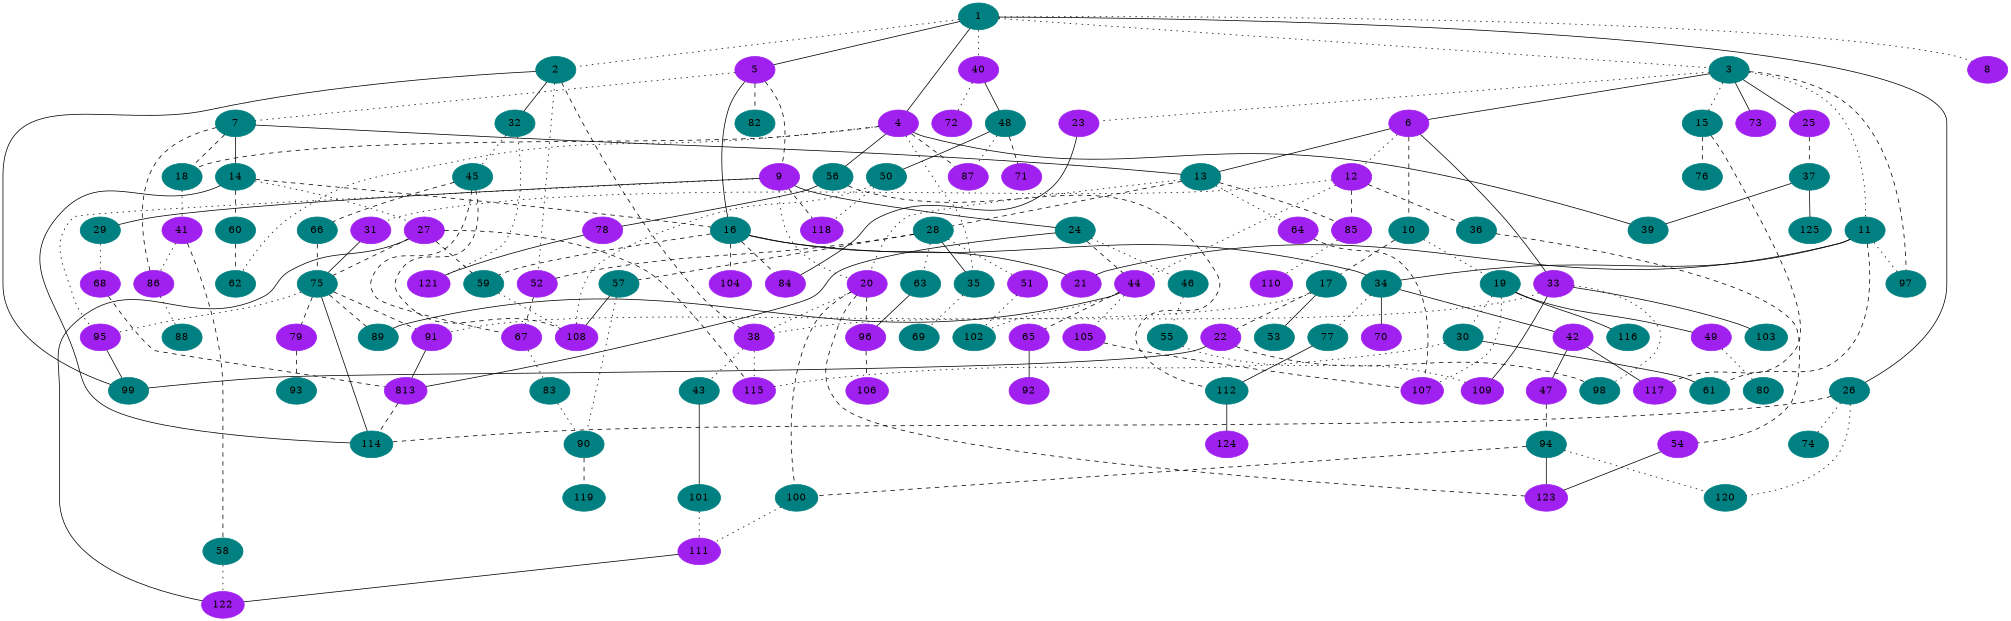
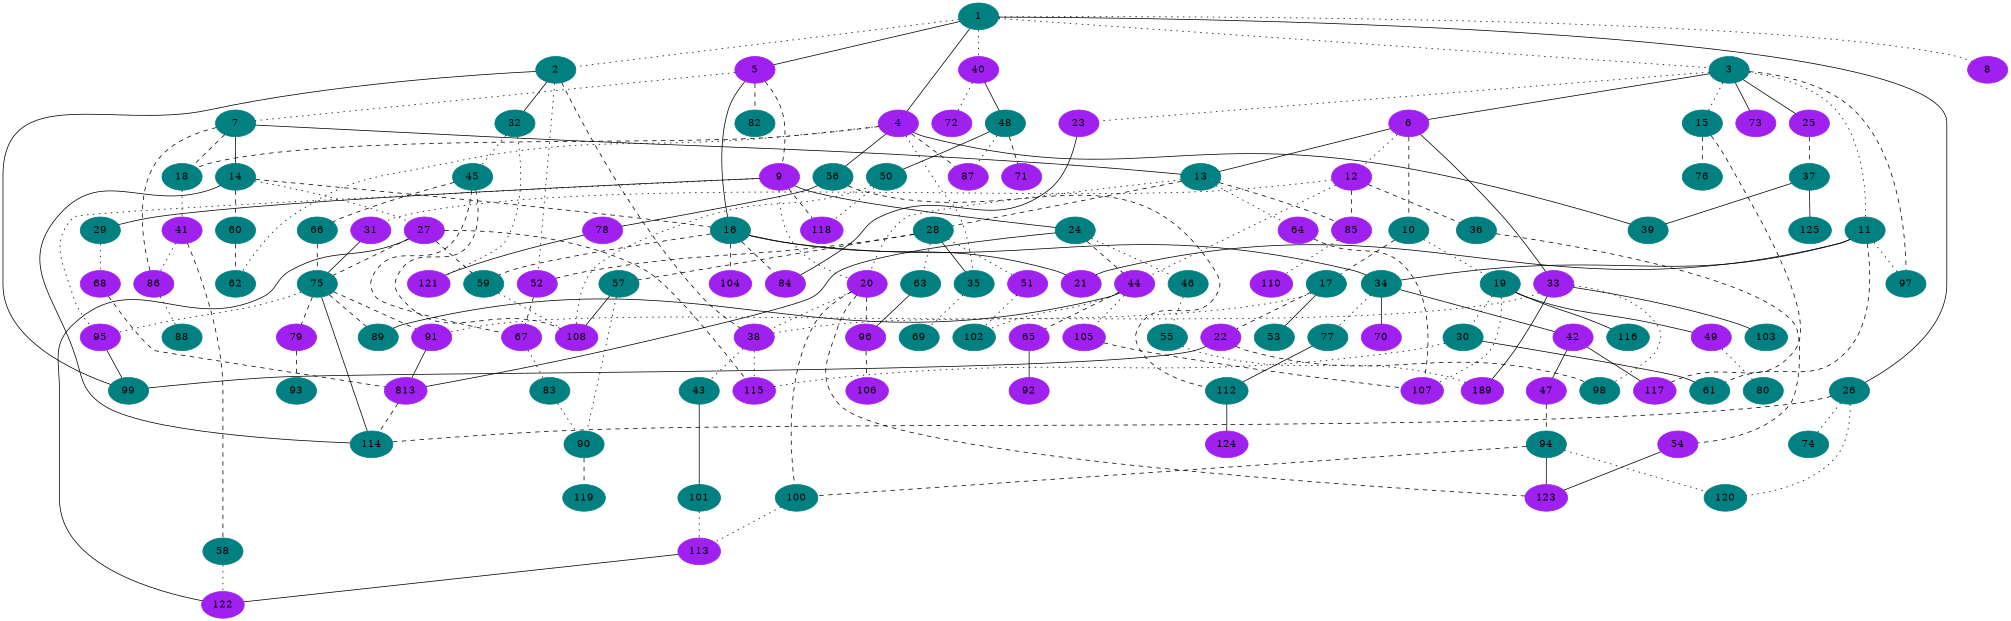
(1482, 391) -> (1482, 391)
(699, 551) -> (699, 551)
